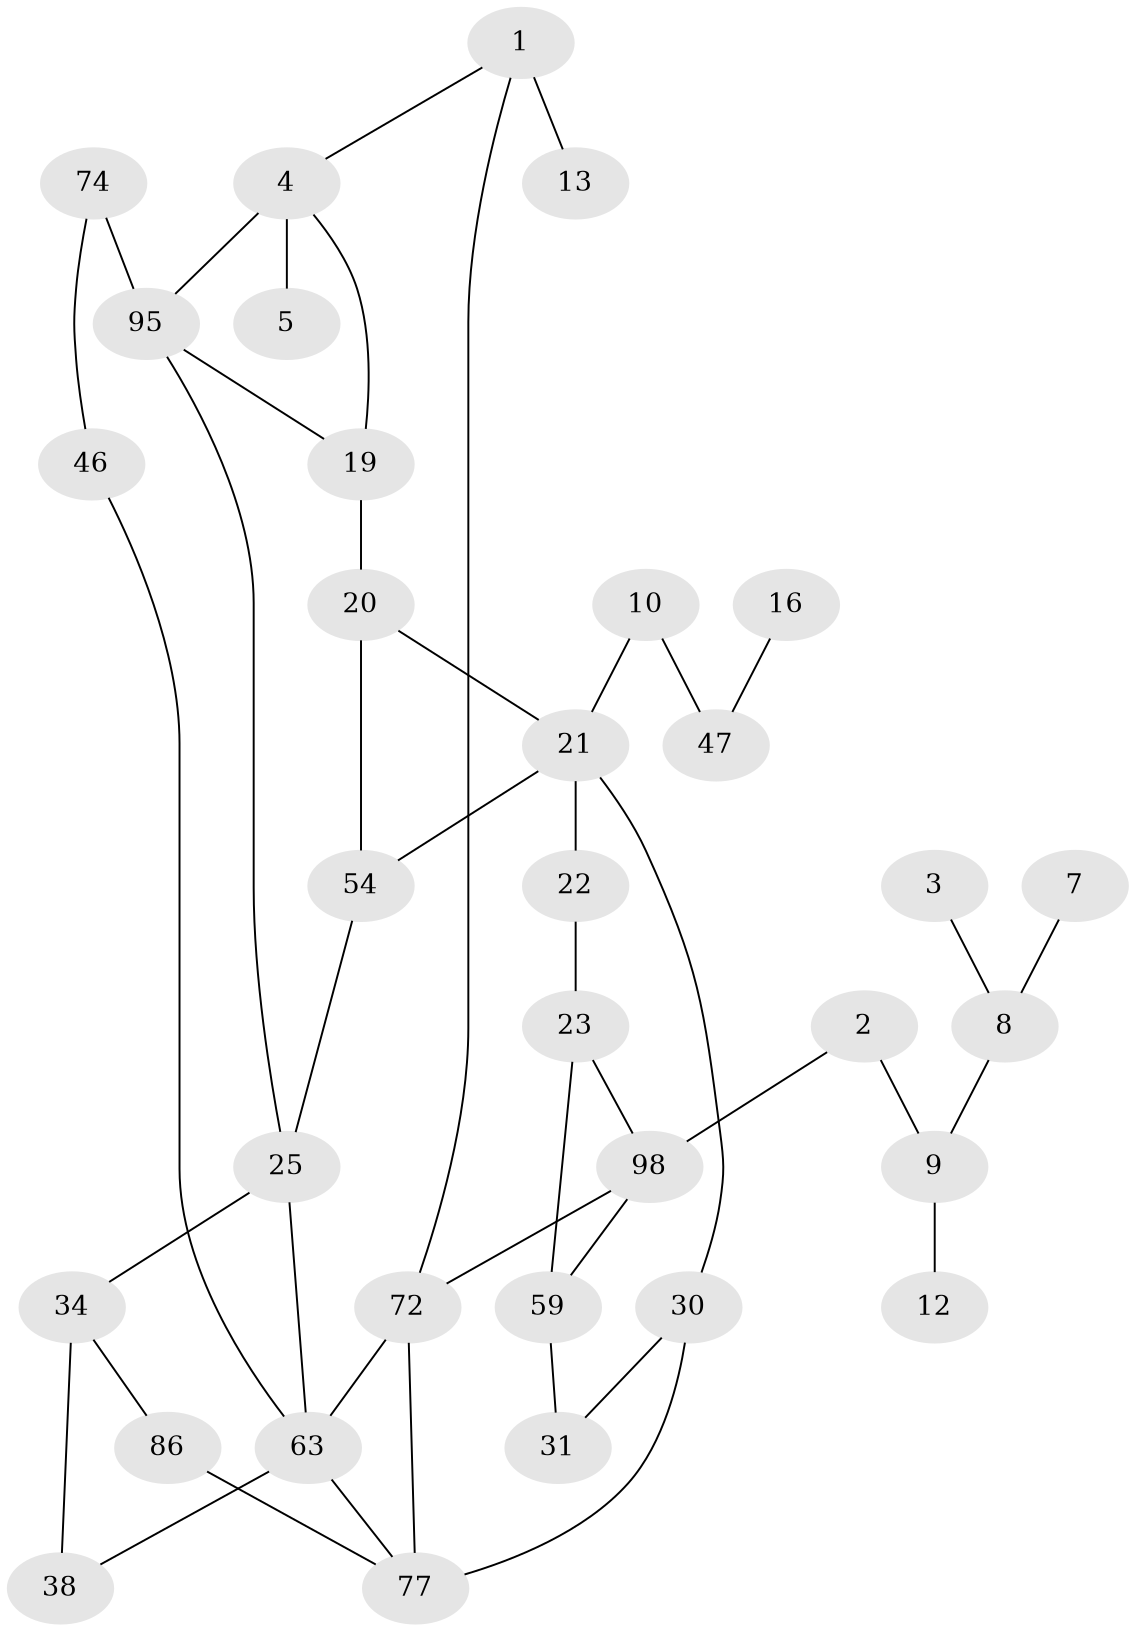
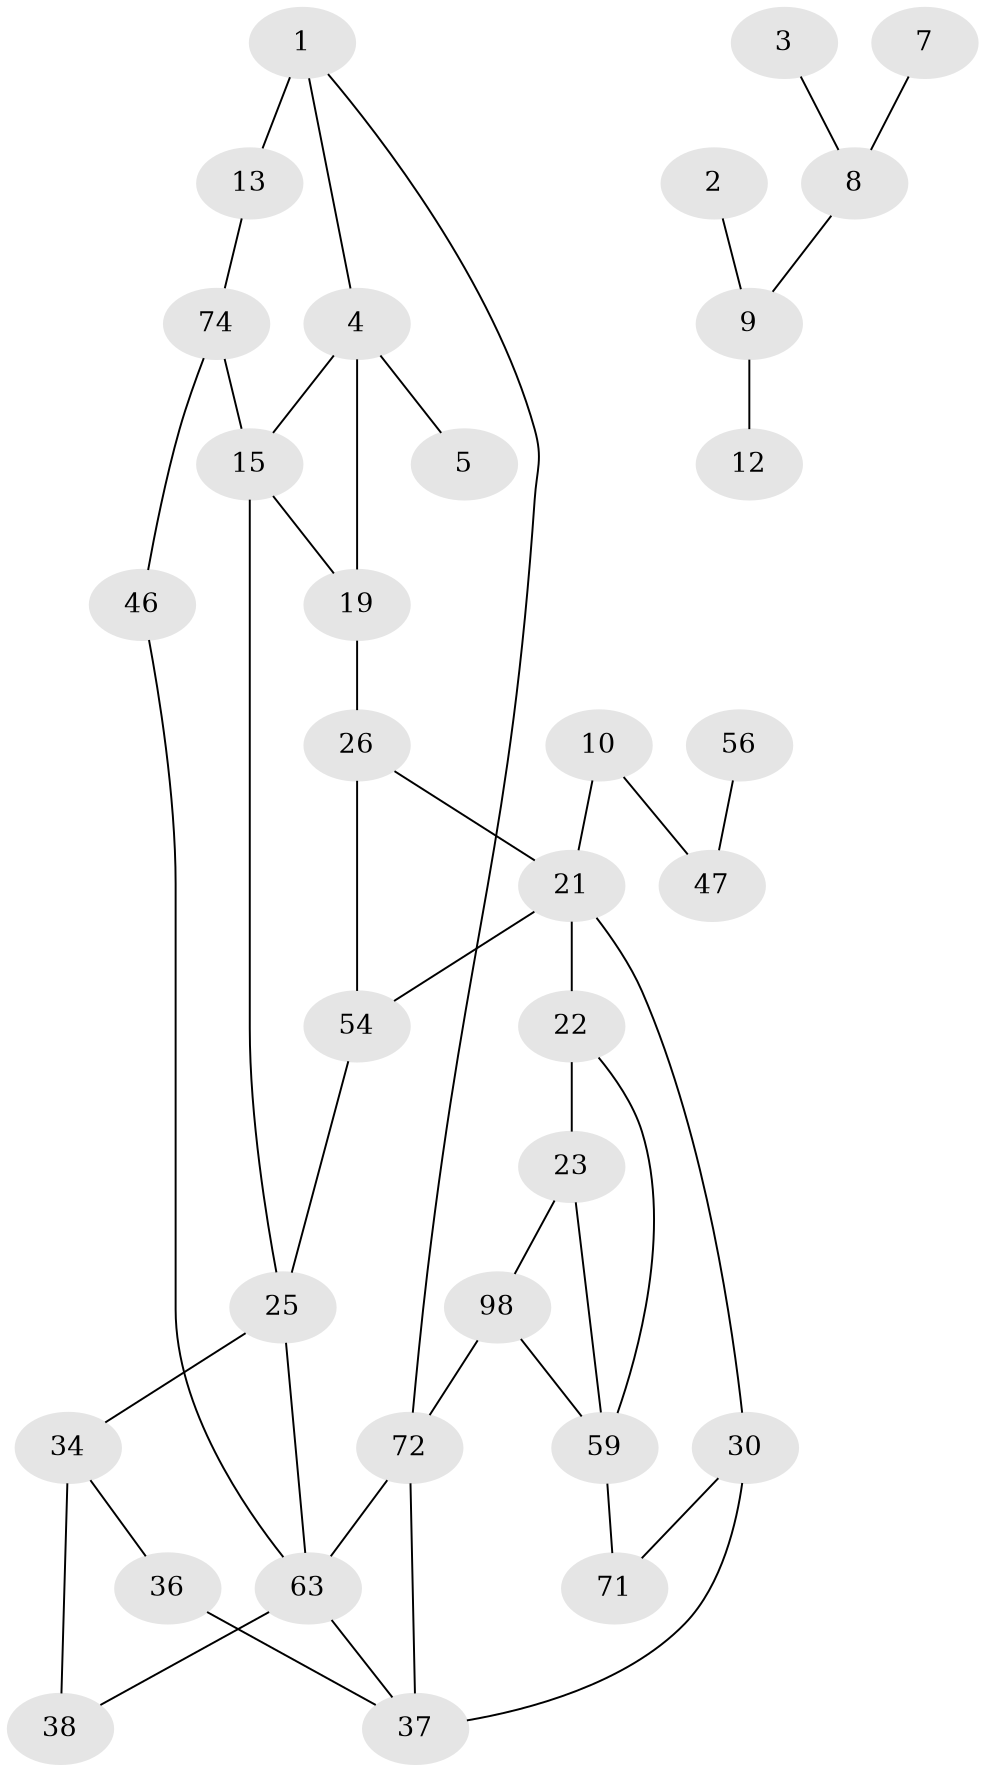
none -> (233, 253)
(146, 324) -> (250, 464)
(361, 605) -> (357, 745)
(786, 605) -> (740, 745)
(757, 1097) -> none
none -> (653, 1231)
(168, 1448) -> (168, 1588)
(558, 1448) -> (615, 1588)
(416, 1588) -> (416, 1729)
